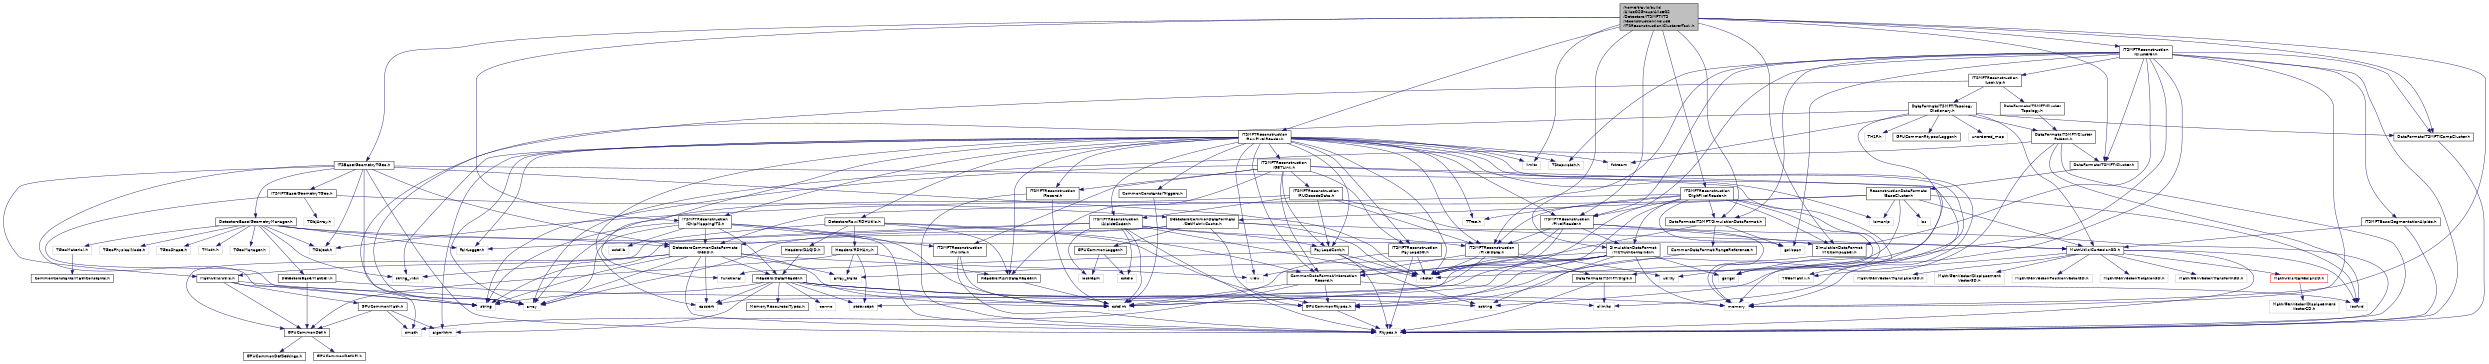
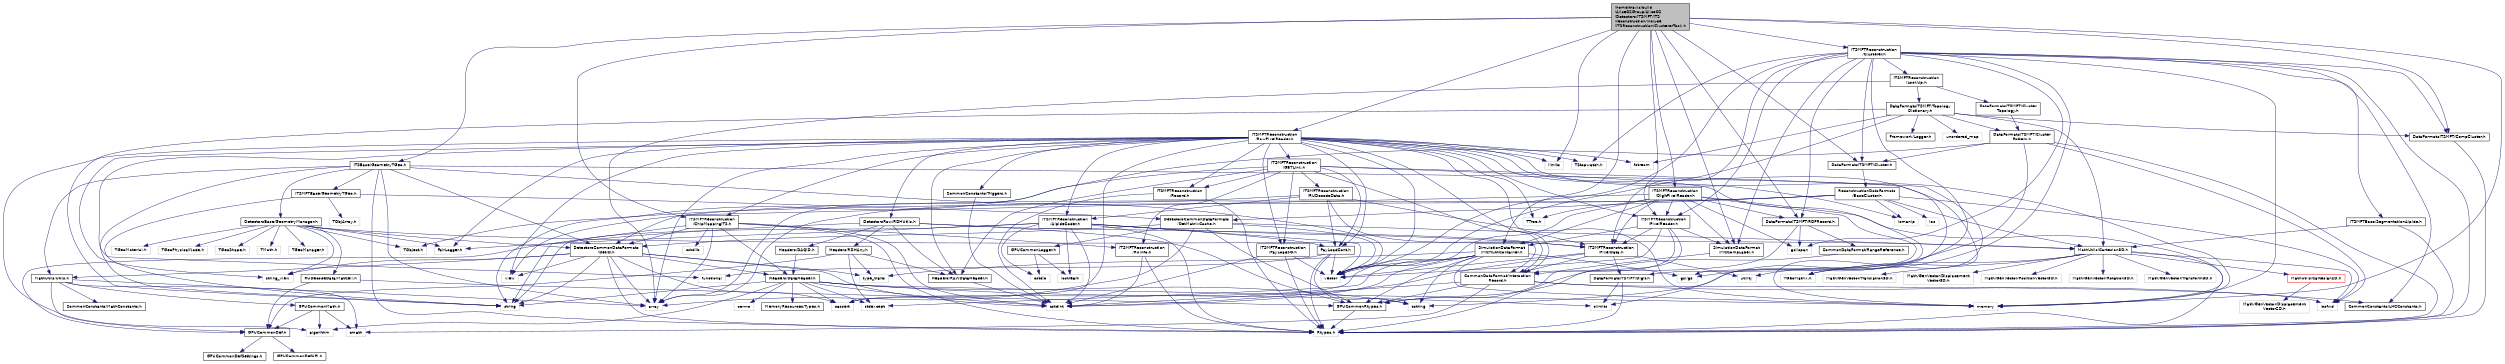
(1875, 137) -> none
(1927, 137) -> (1911, 137)
(349, 208) -> none
(1716, 222) -> (1800, 222)
(72, 261) -> (76, 292)
(307, 278) -> (331, 278)
(846, 278) -> (874, 278)
none -> (2385, 307)
